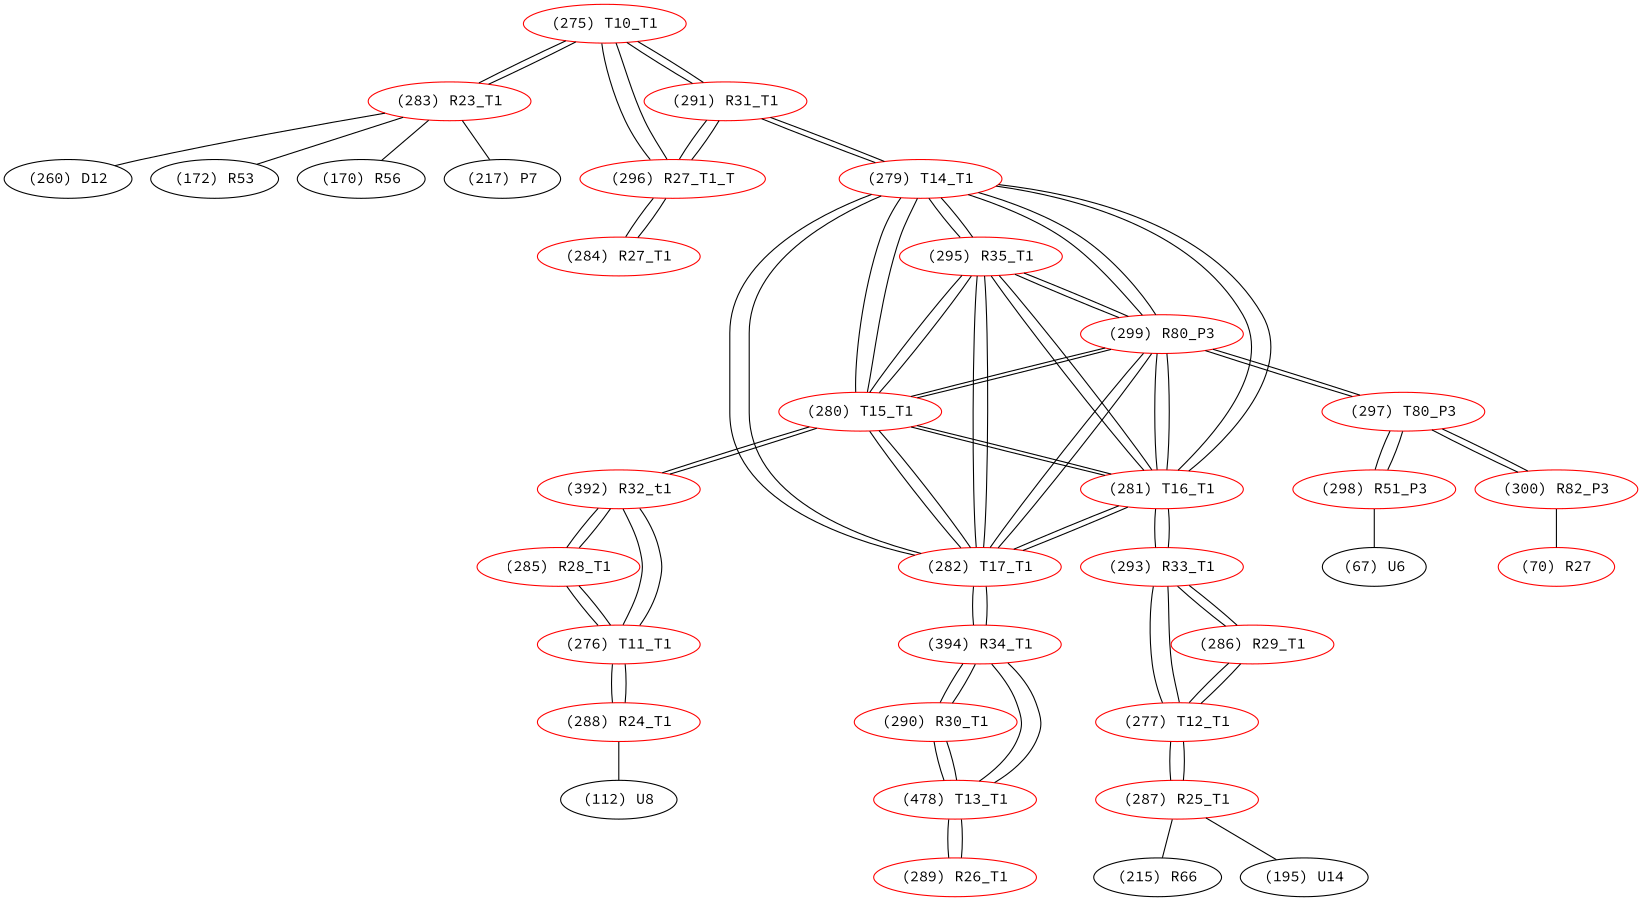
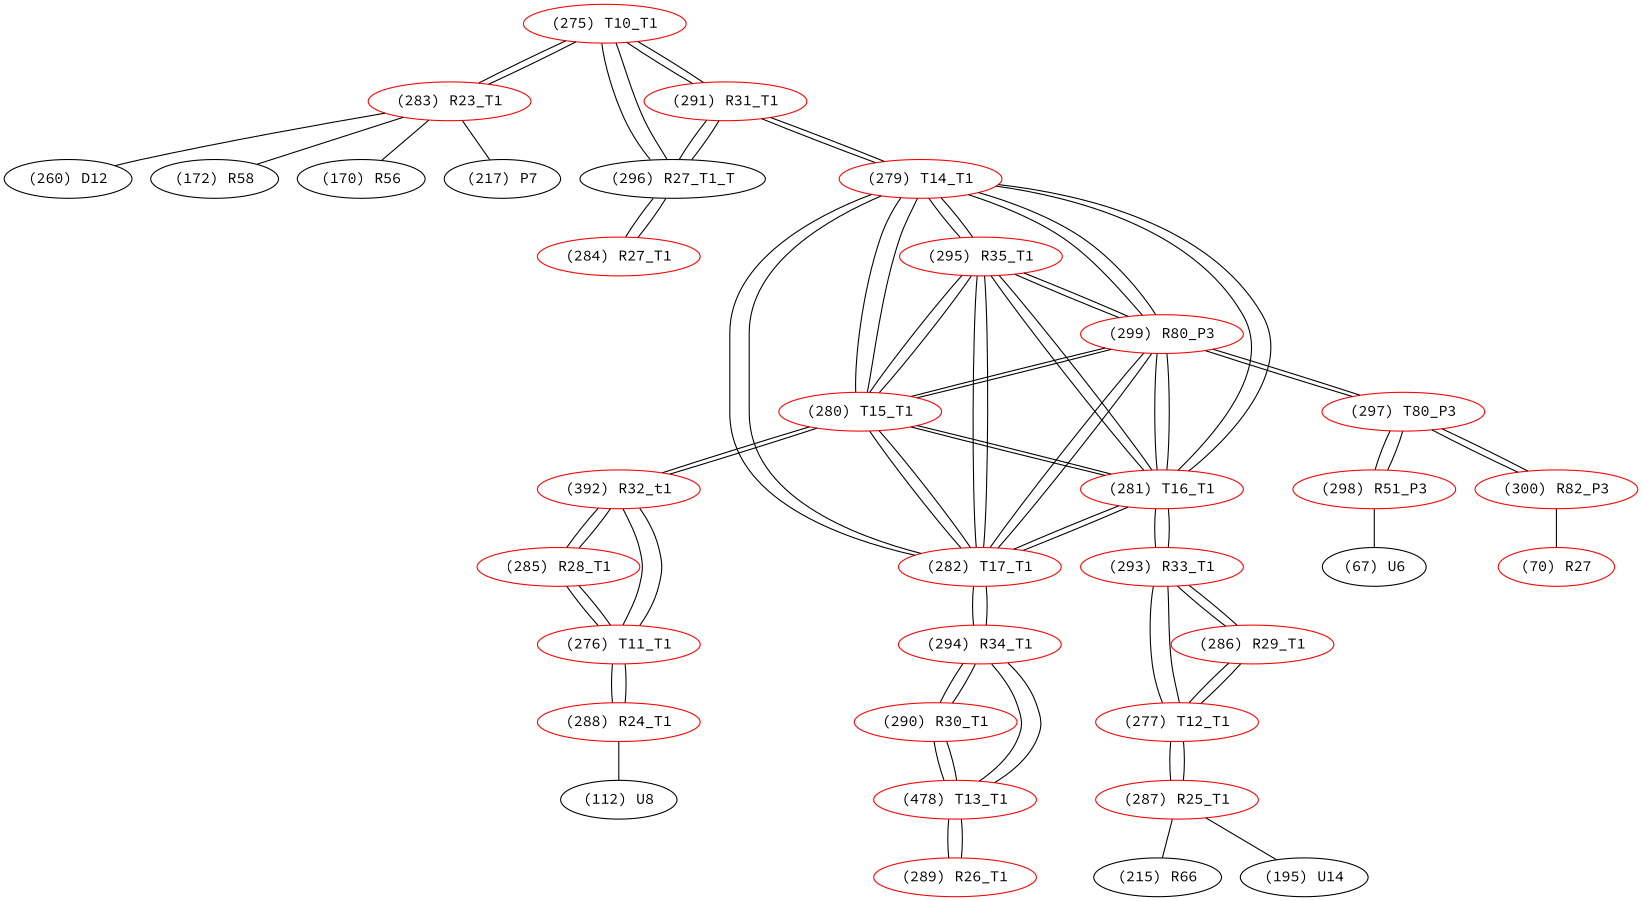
(215, 179) -> (215, 179)
(673, 179) -> (673, 179)
(980, 645) -> (980, 645)
